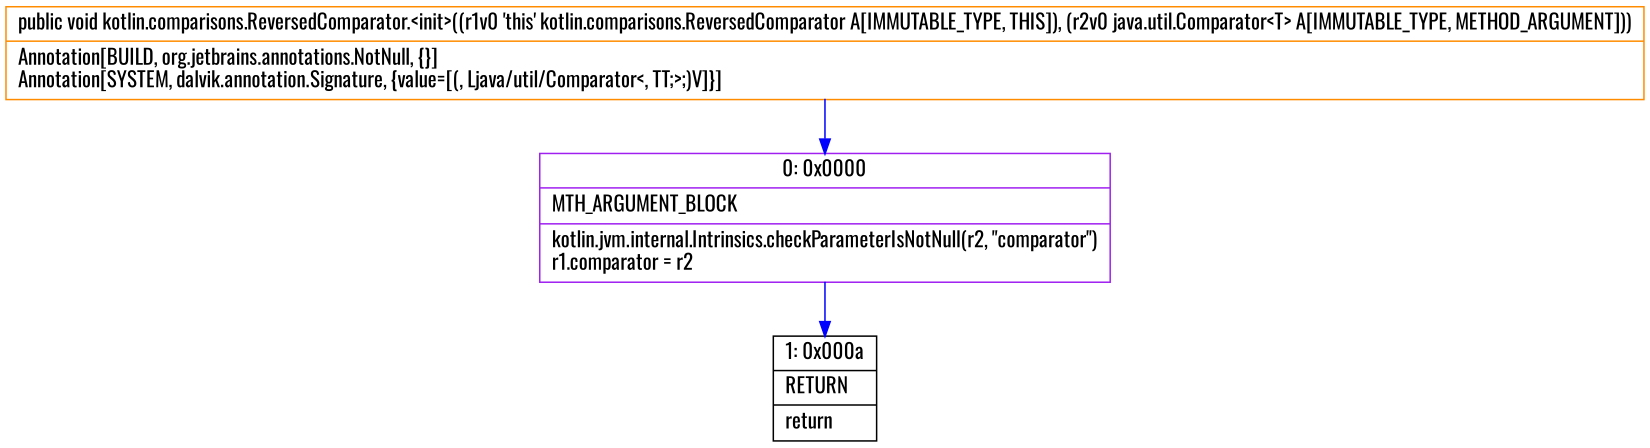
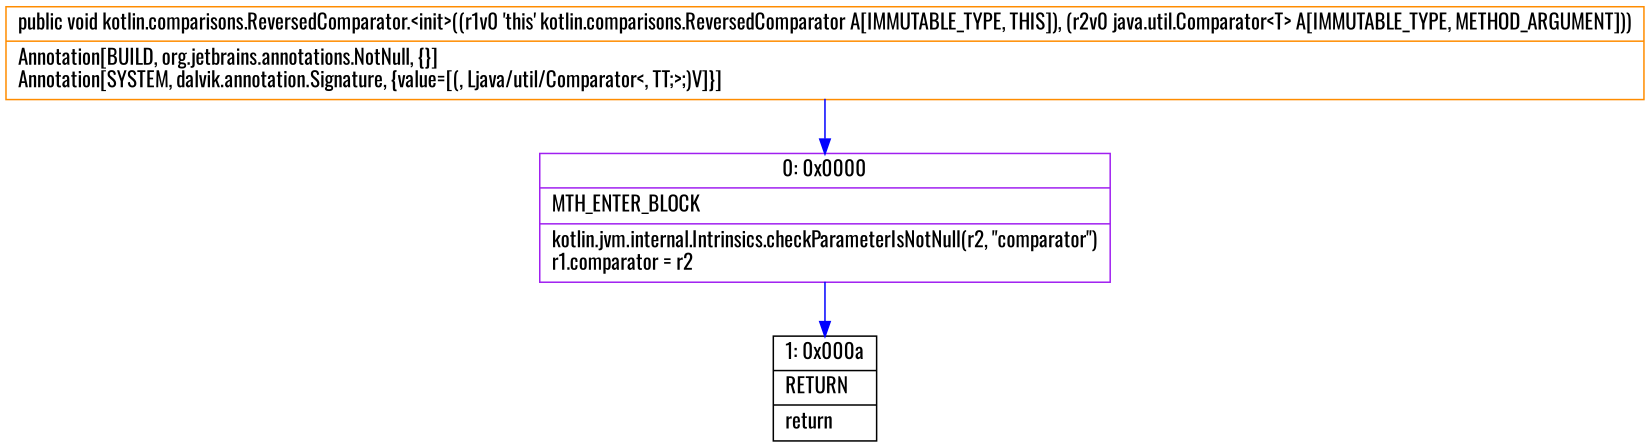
(645, 205) -> (627, 205)
